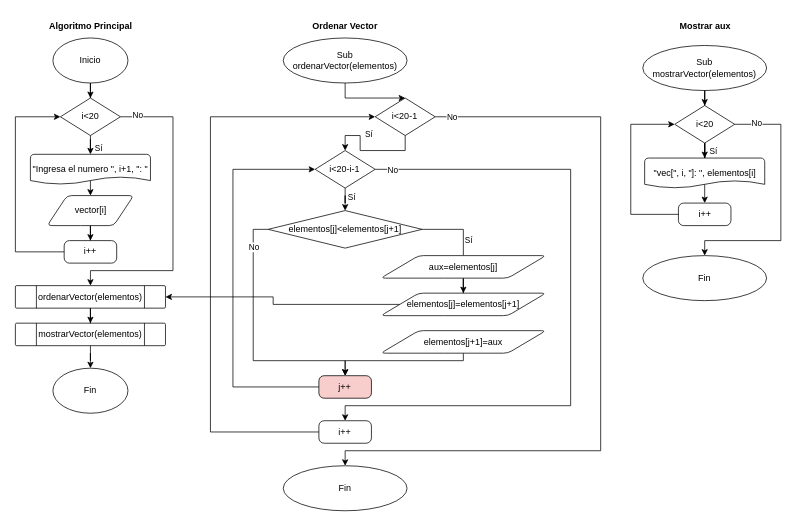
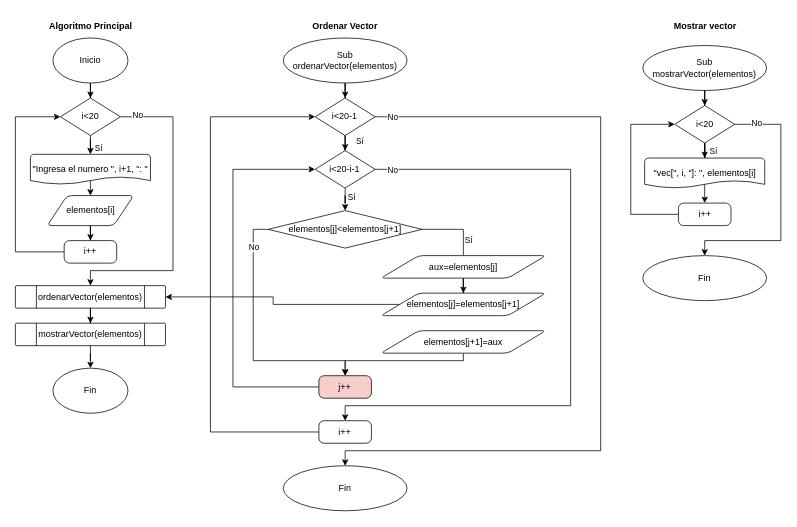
(705, 27) -> (705, 27)
(405, 117) -> (345, 117)
(91, 210) -> (91, 210)
